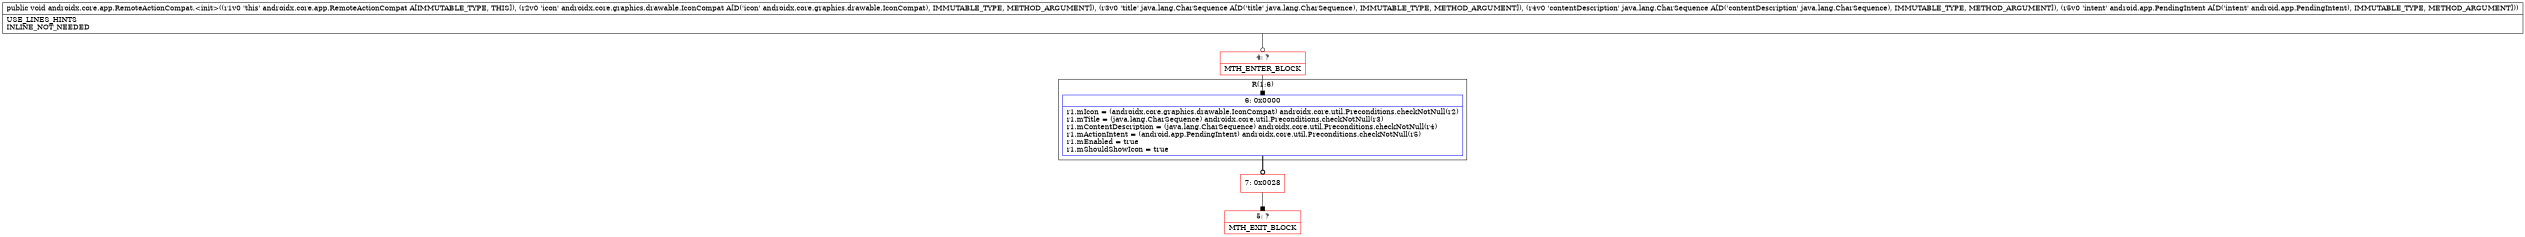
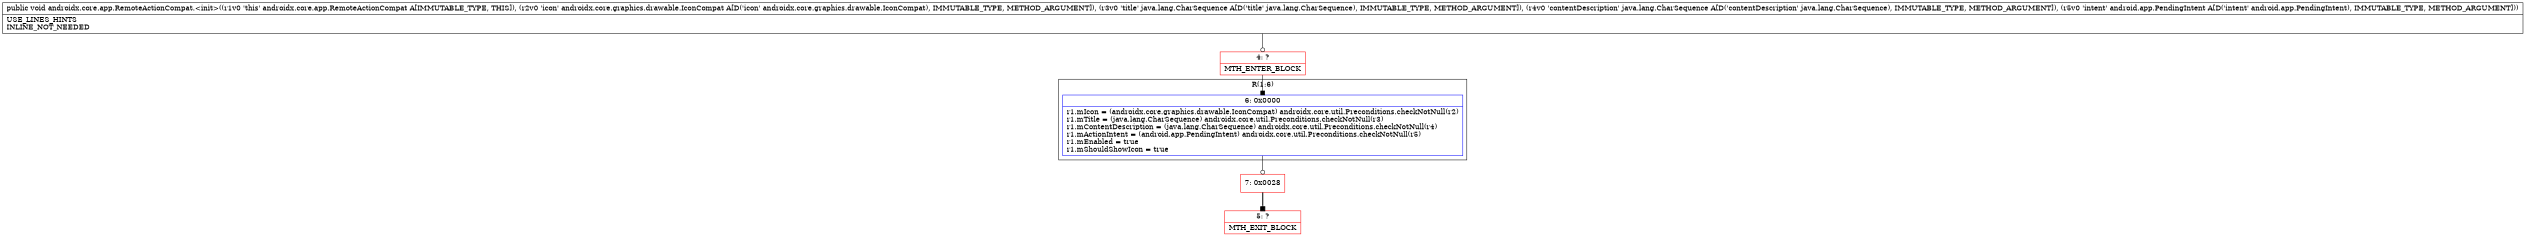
(1263, 163) -> (1263, 163)
(1263, 199) -> (1263, 199)
